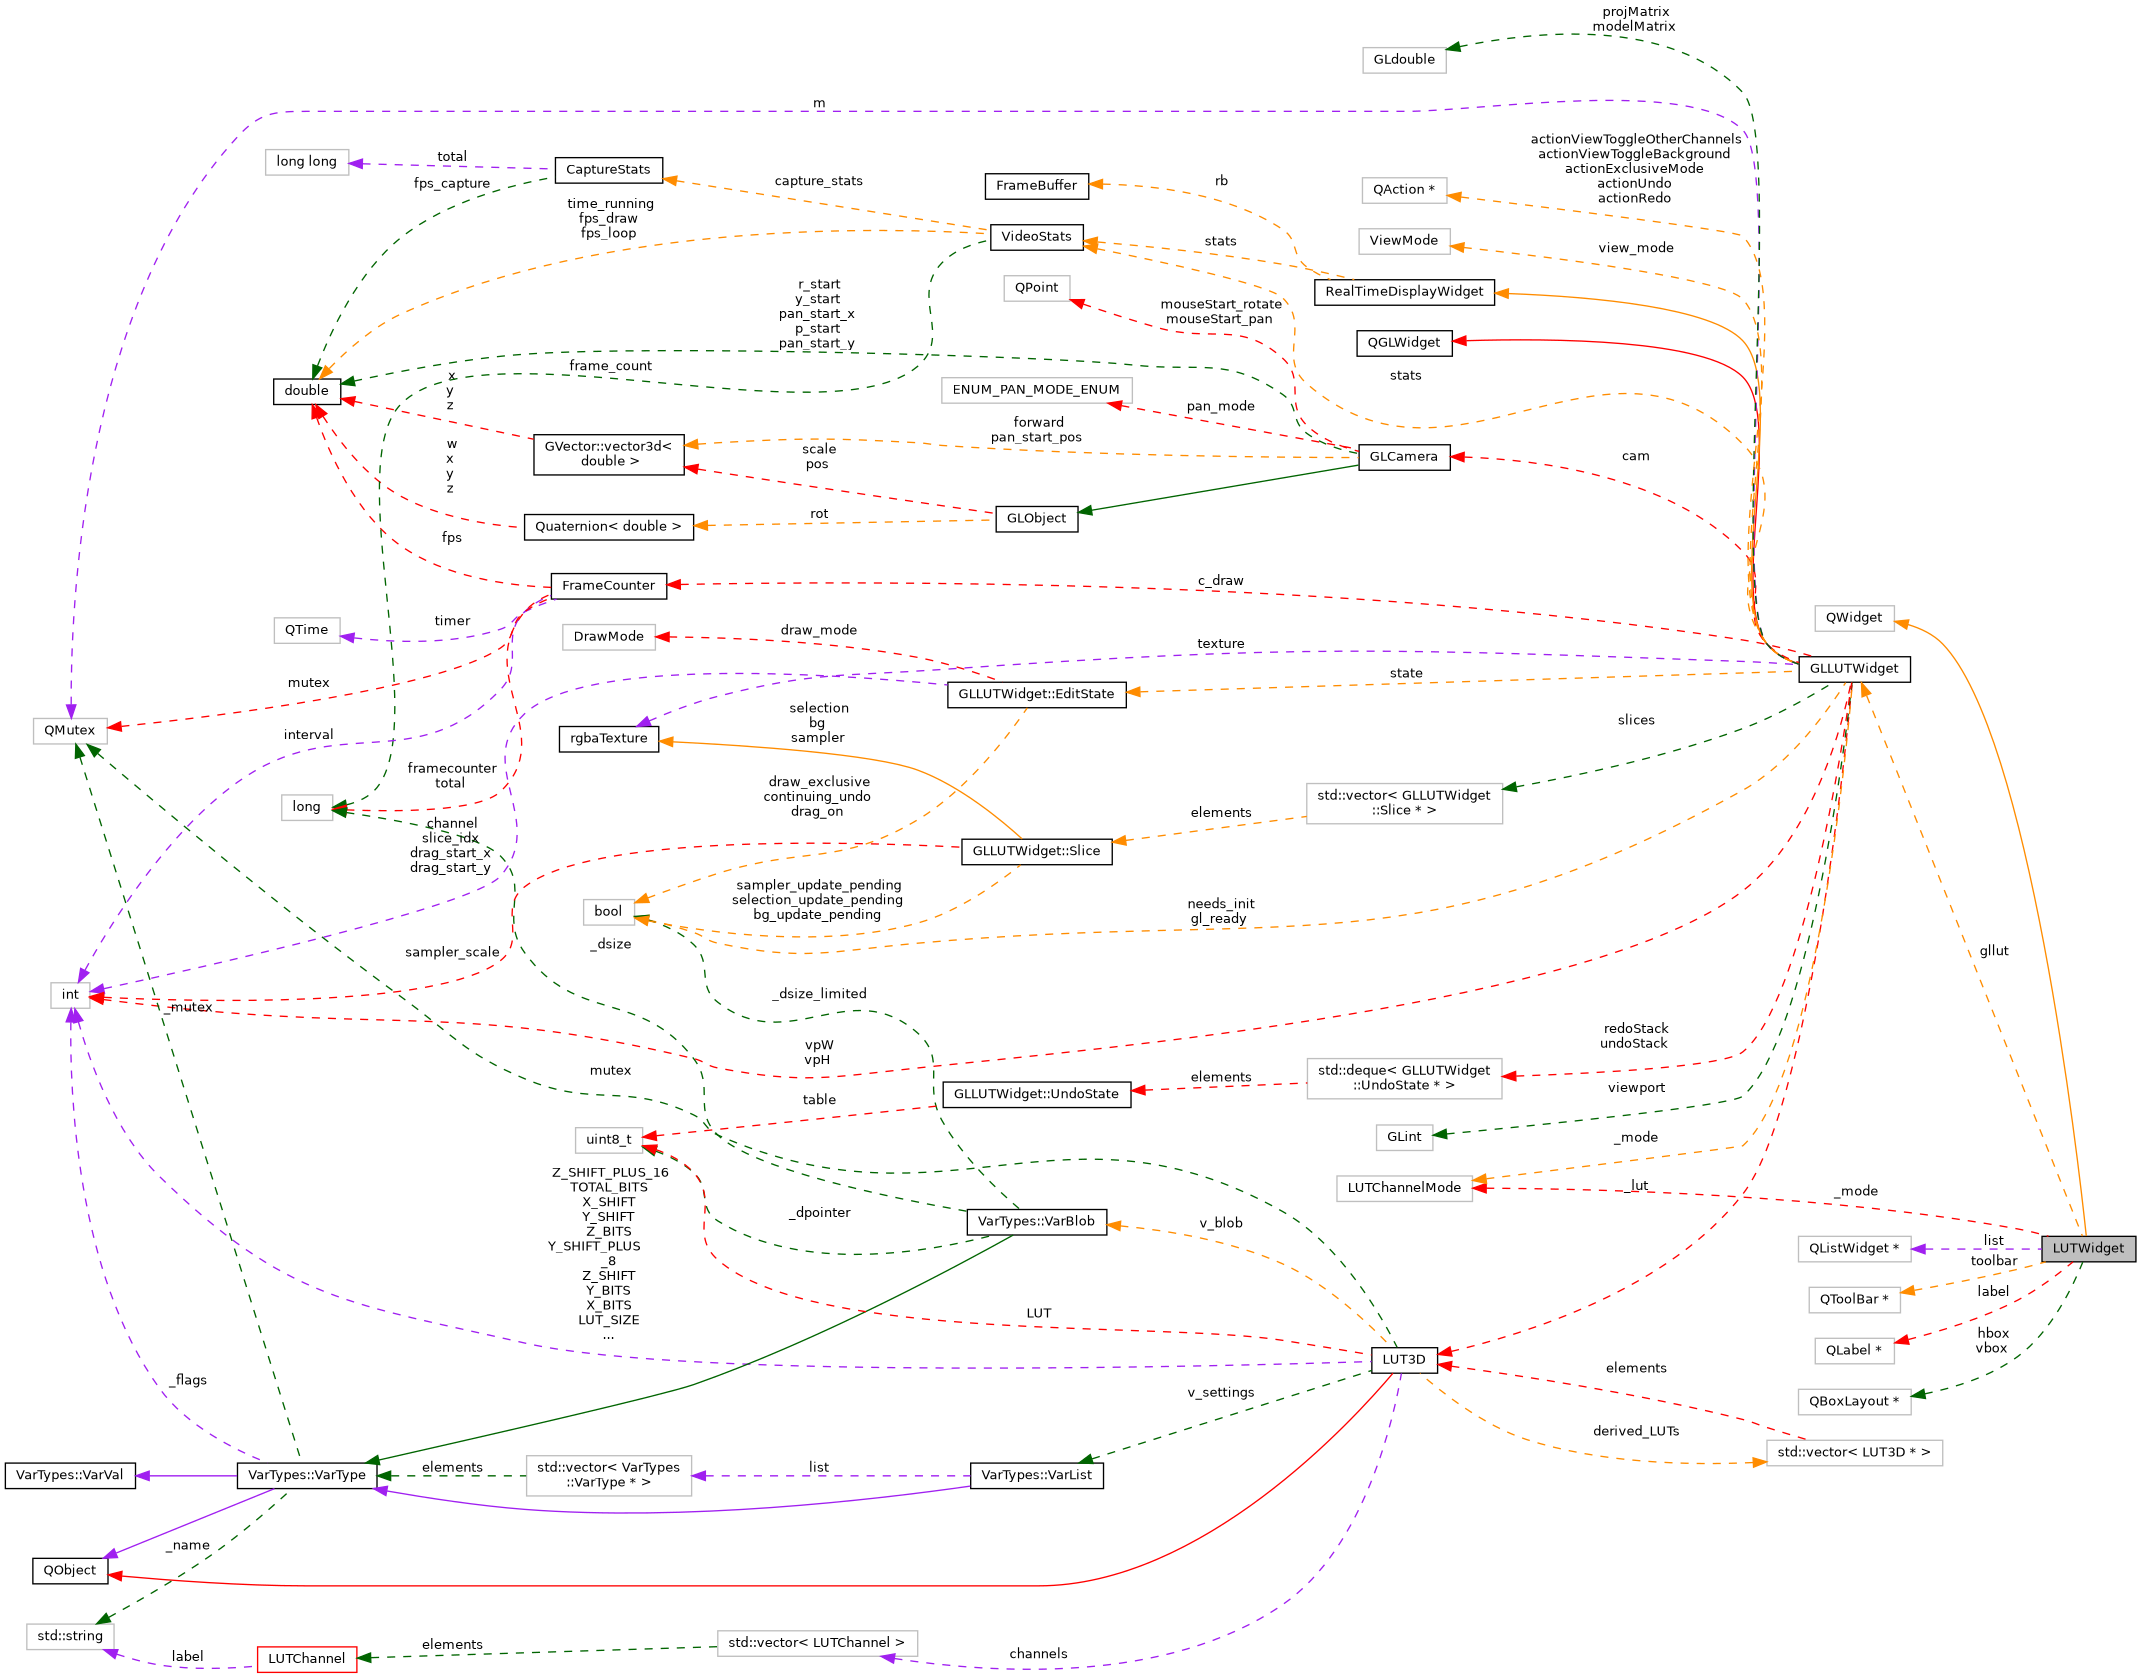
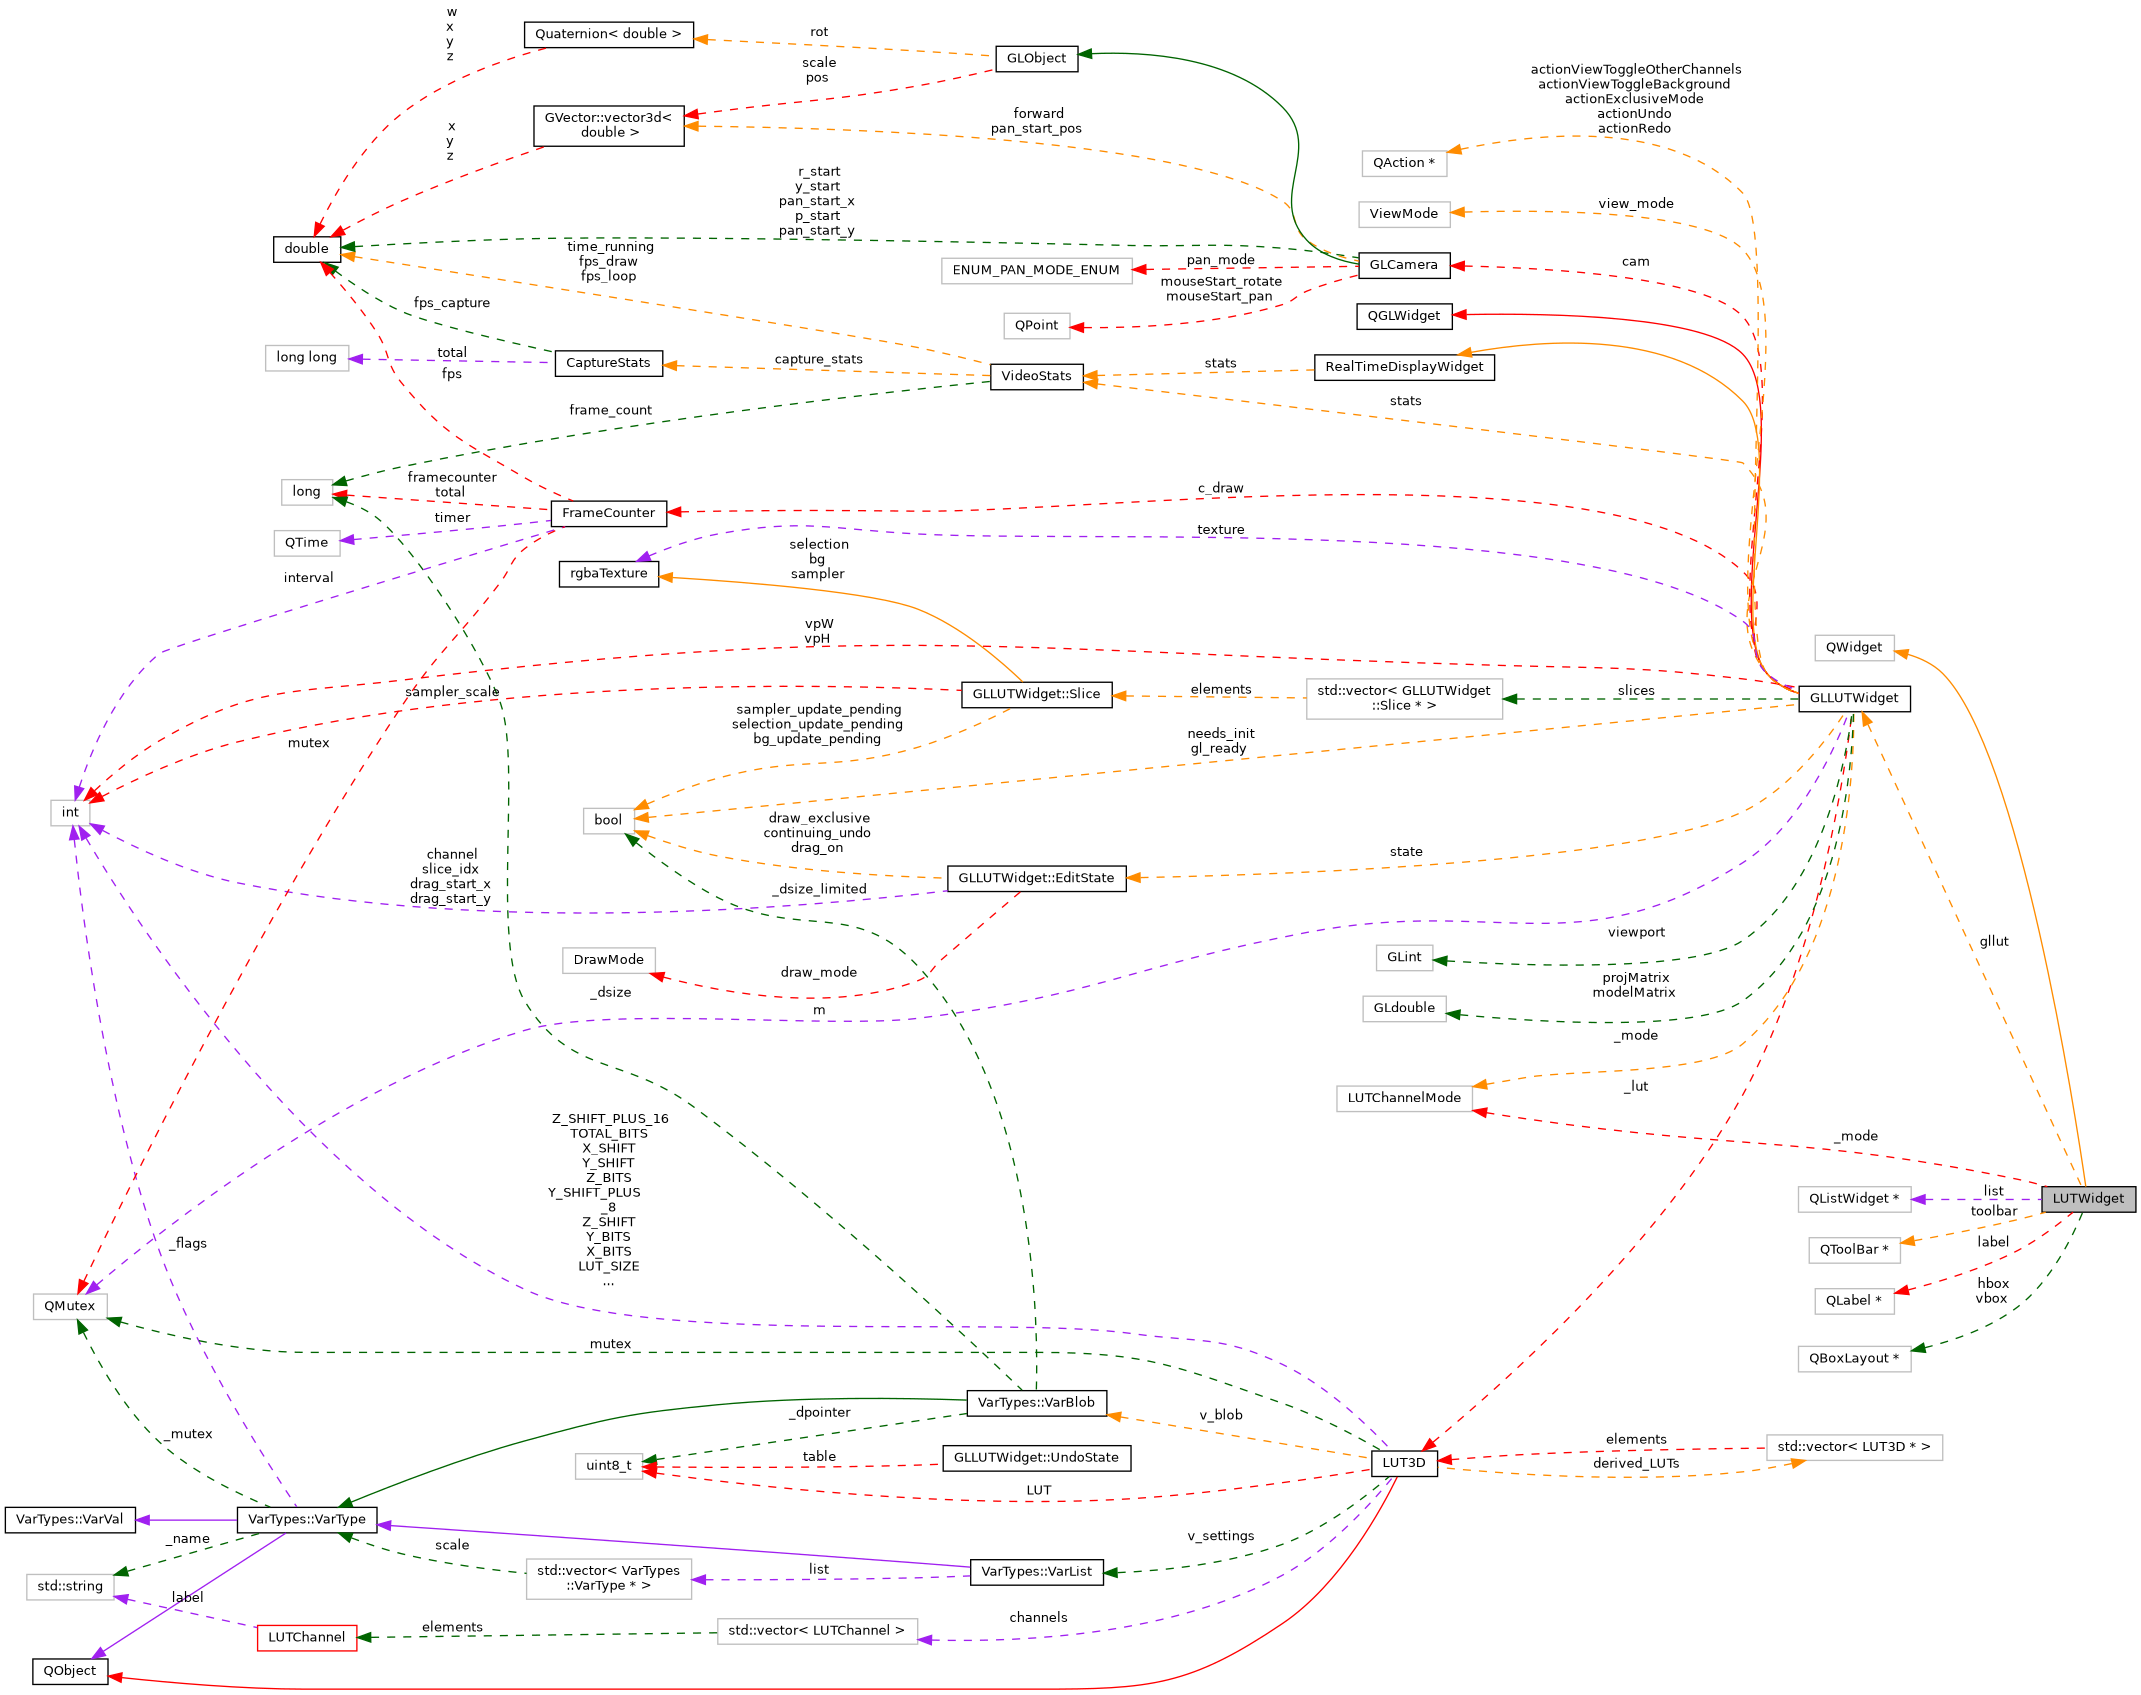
(1037, 186) -> none
(1405, 1079) -> none
(451, 1468) -> (451, 1546)
